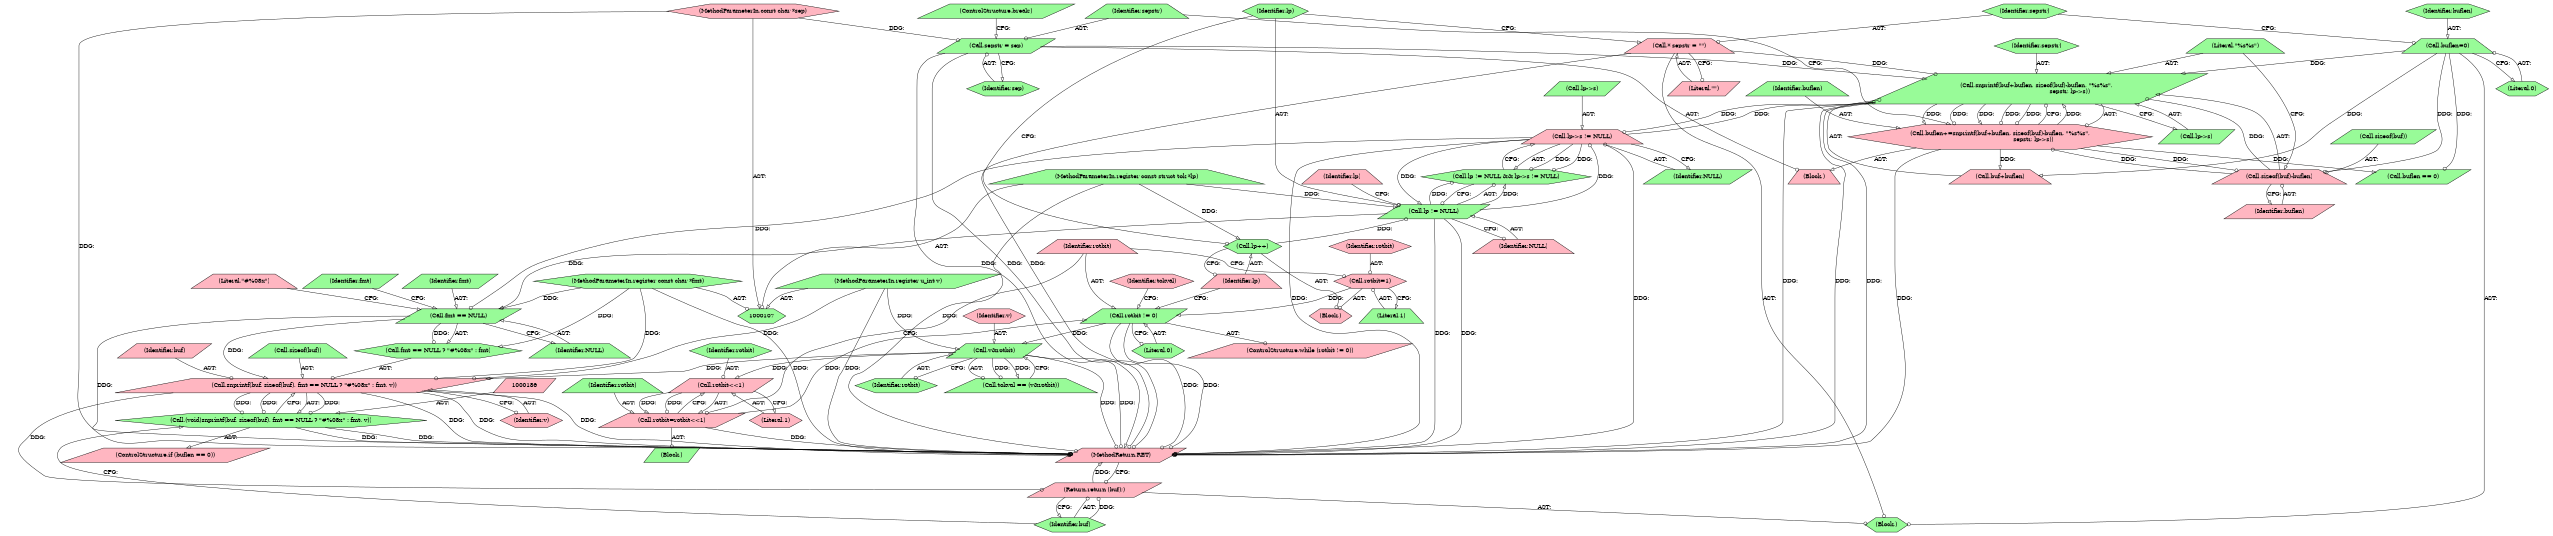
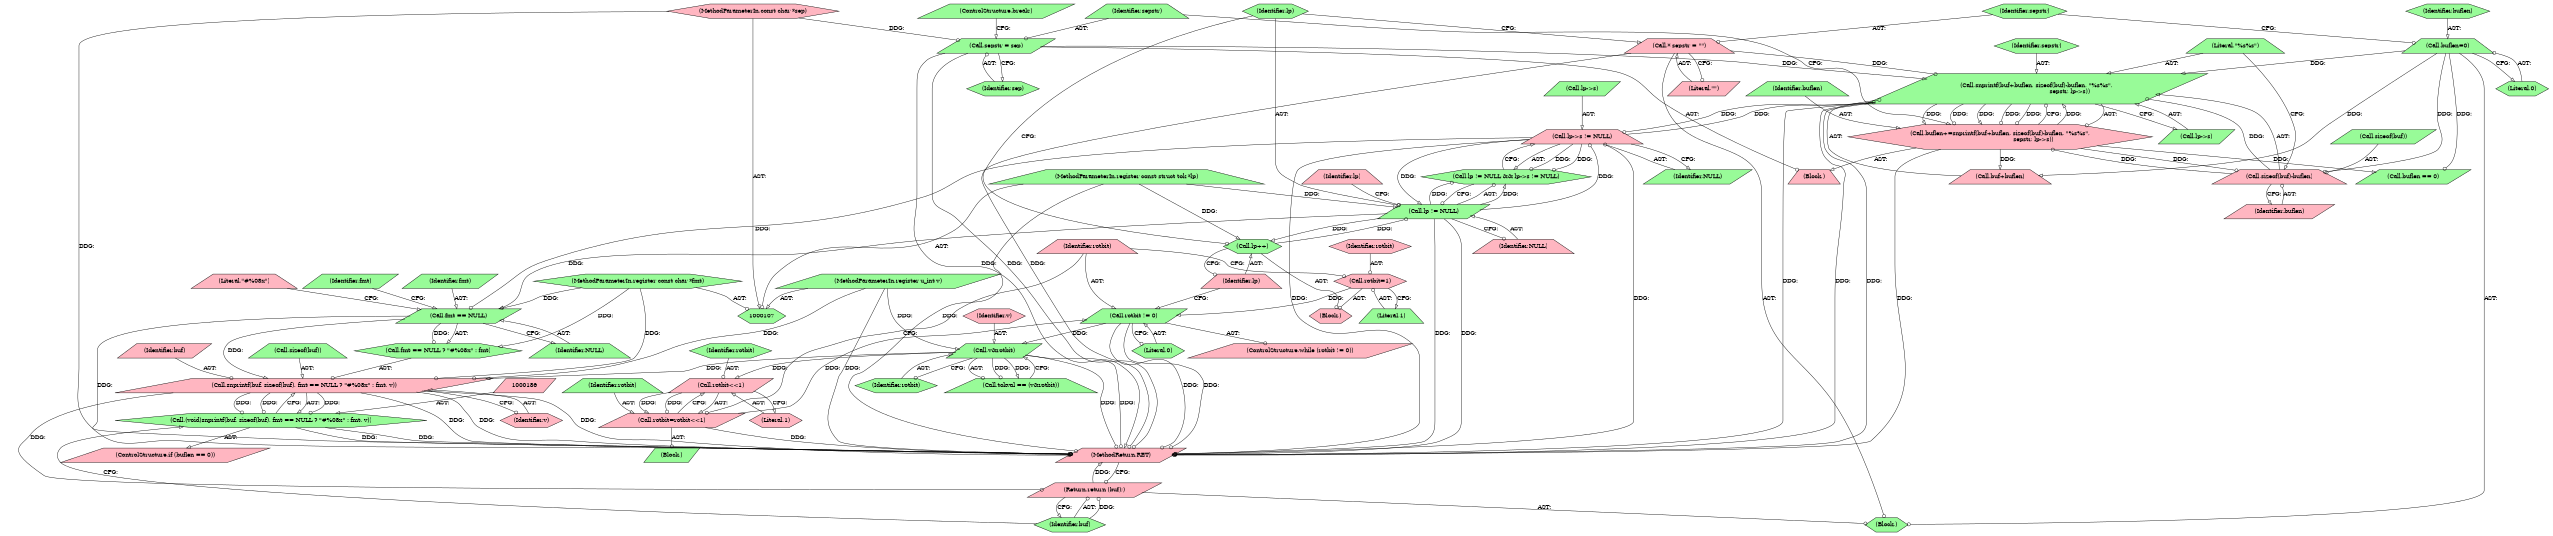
none -> (1327, 227)
(1152, 281) -> none
(826, 437) -> none
